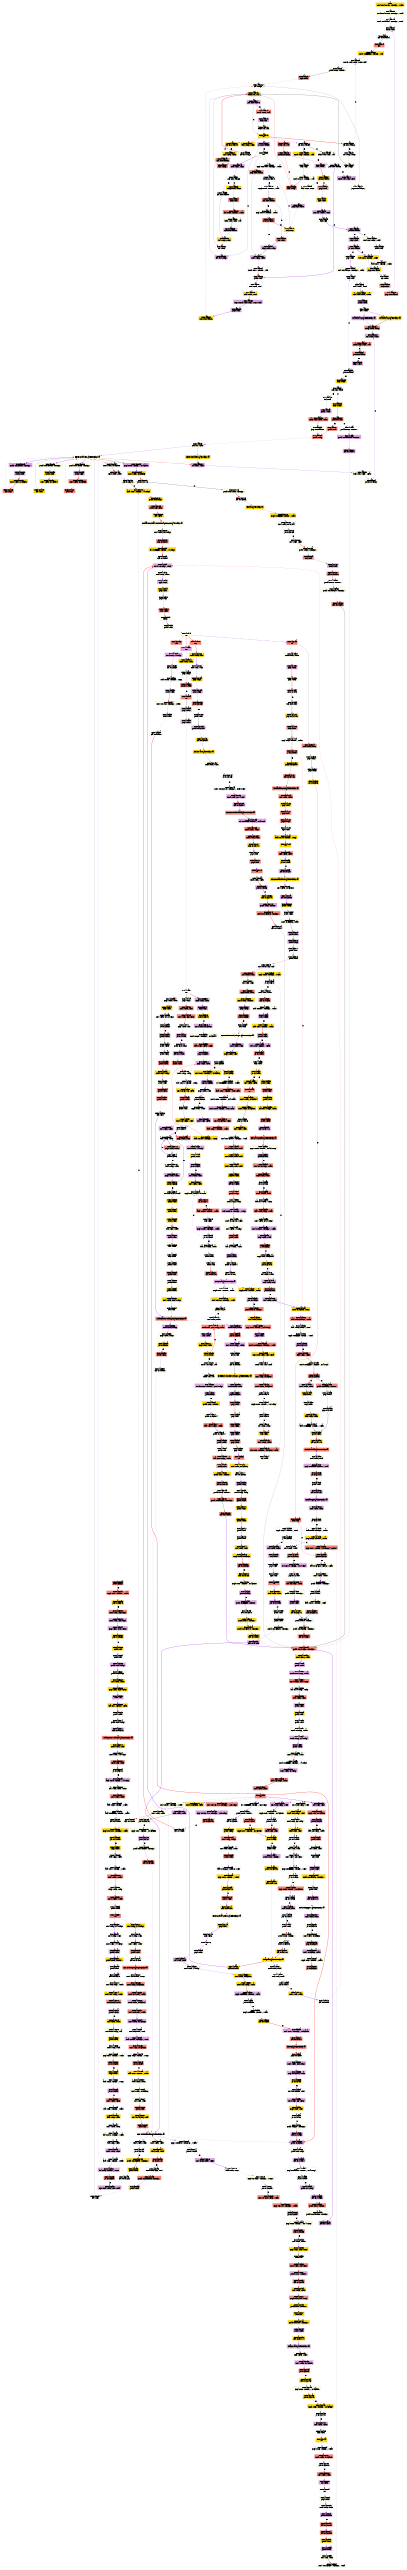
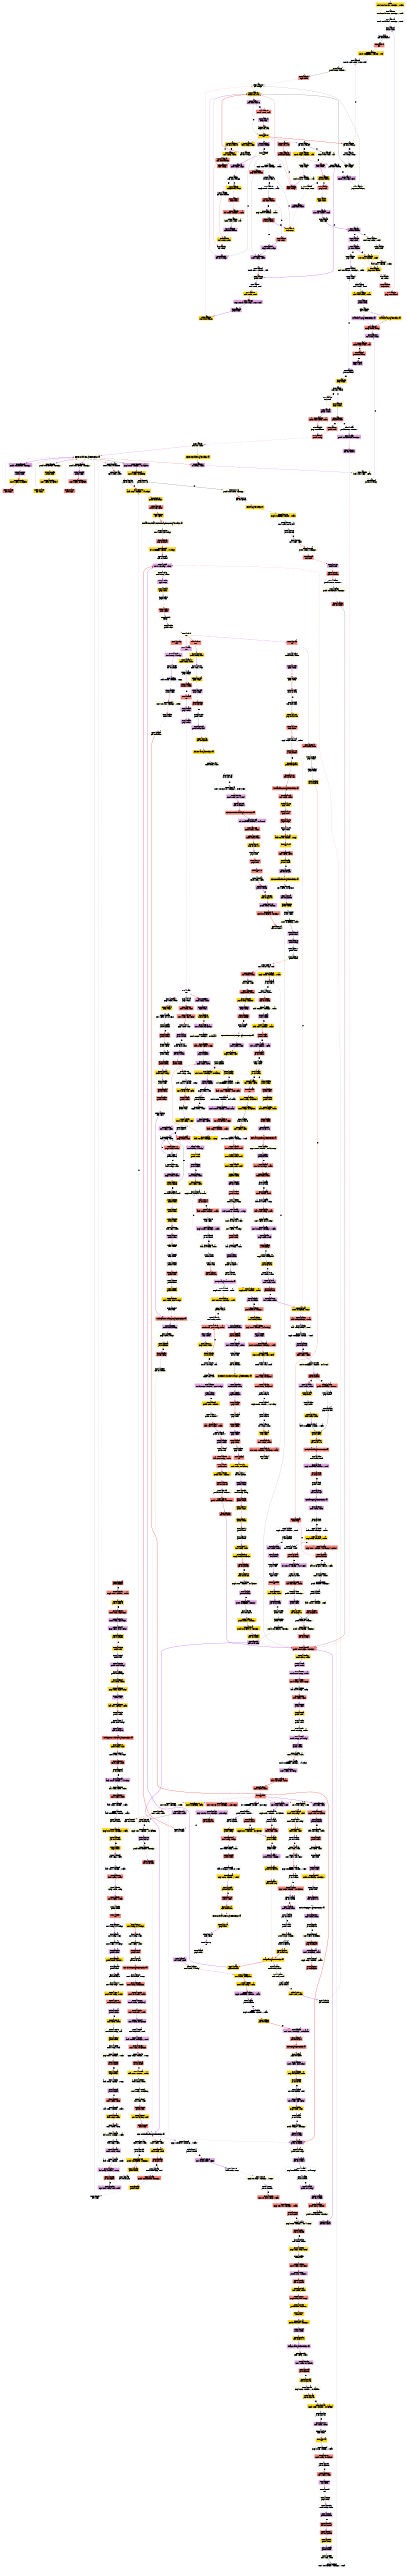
(296, 2073) -> (296, 2073)
